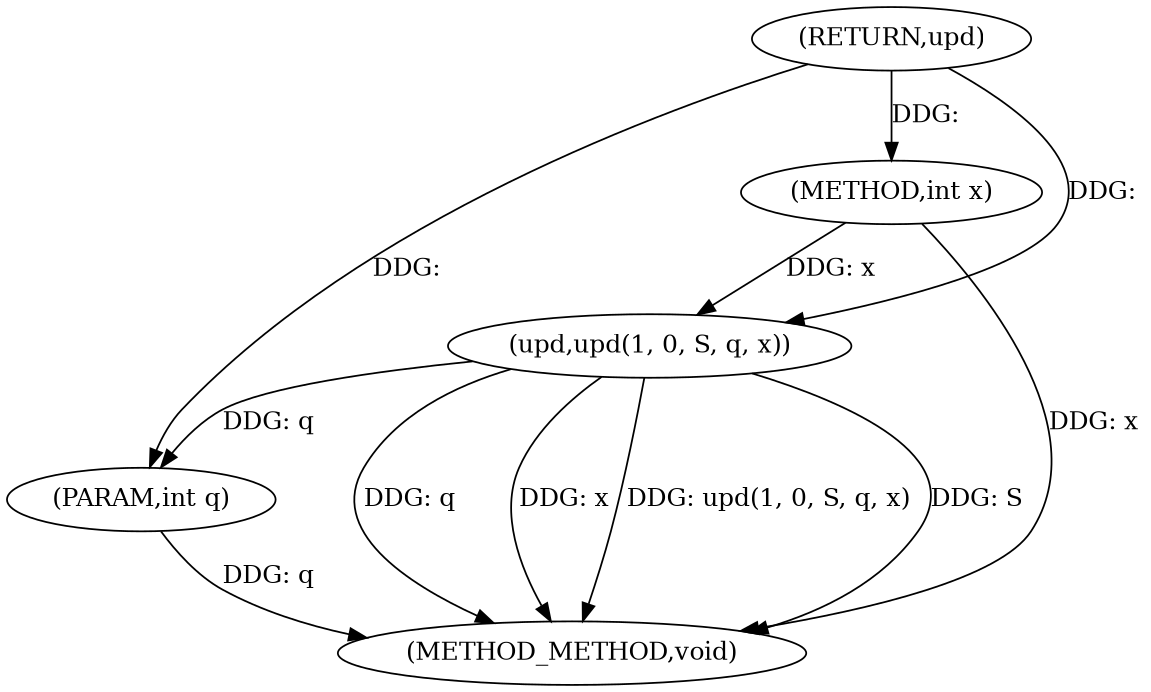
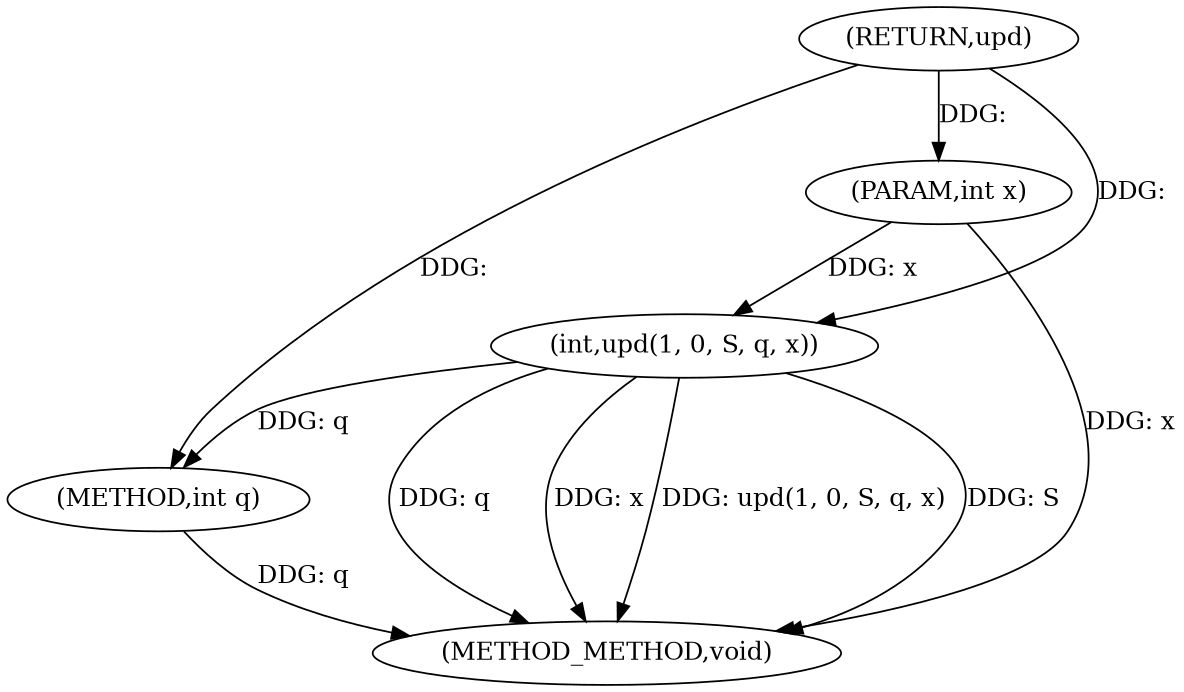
(892, 192) -> (939, 192)
(650, 346) -> (685, 346)
(141, 500) -> (159, 500)
